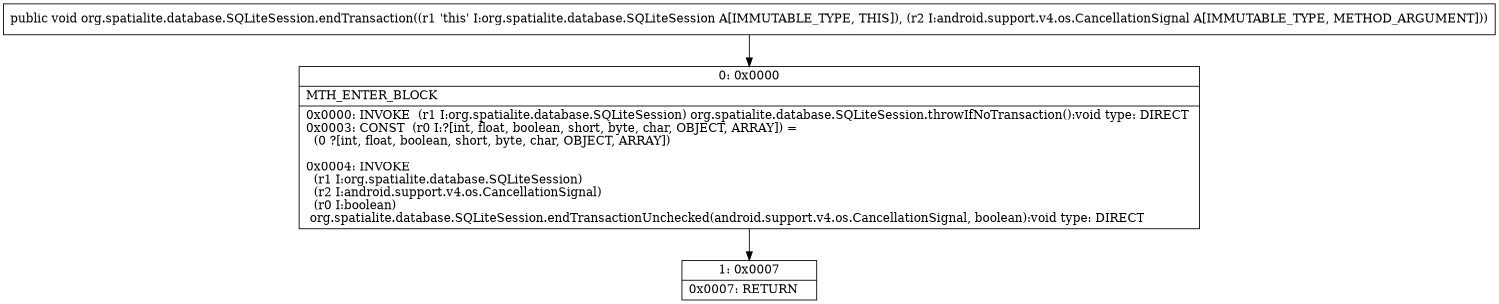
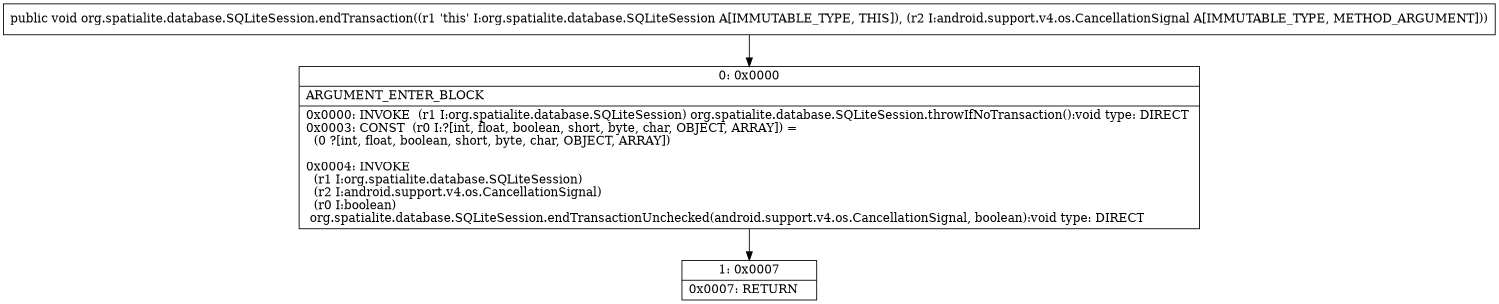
(372, 96) -> (395, 96)
